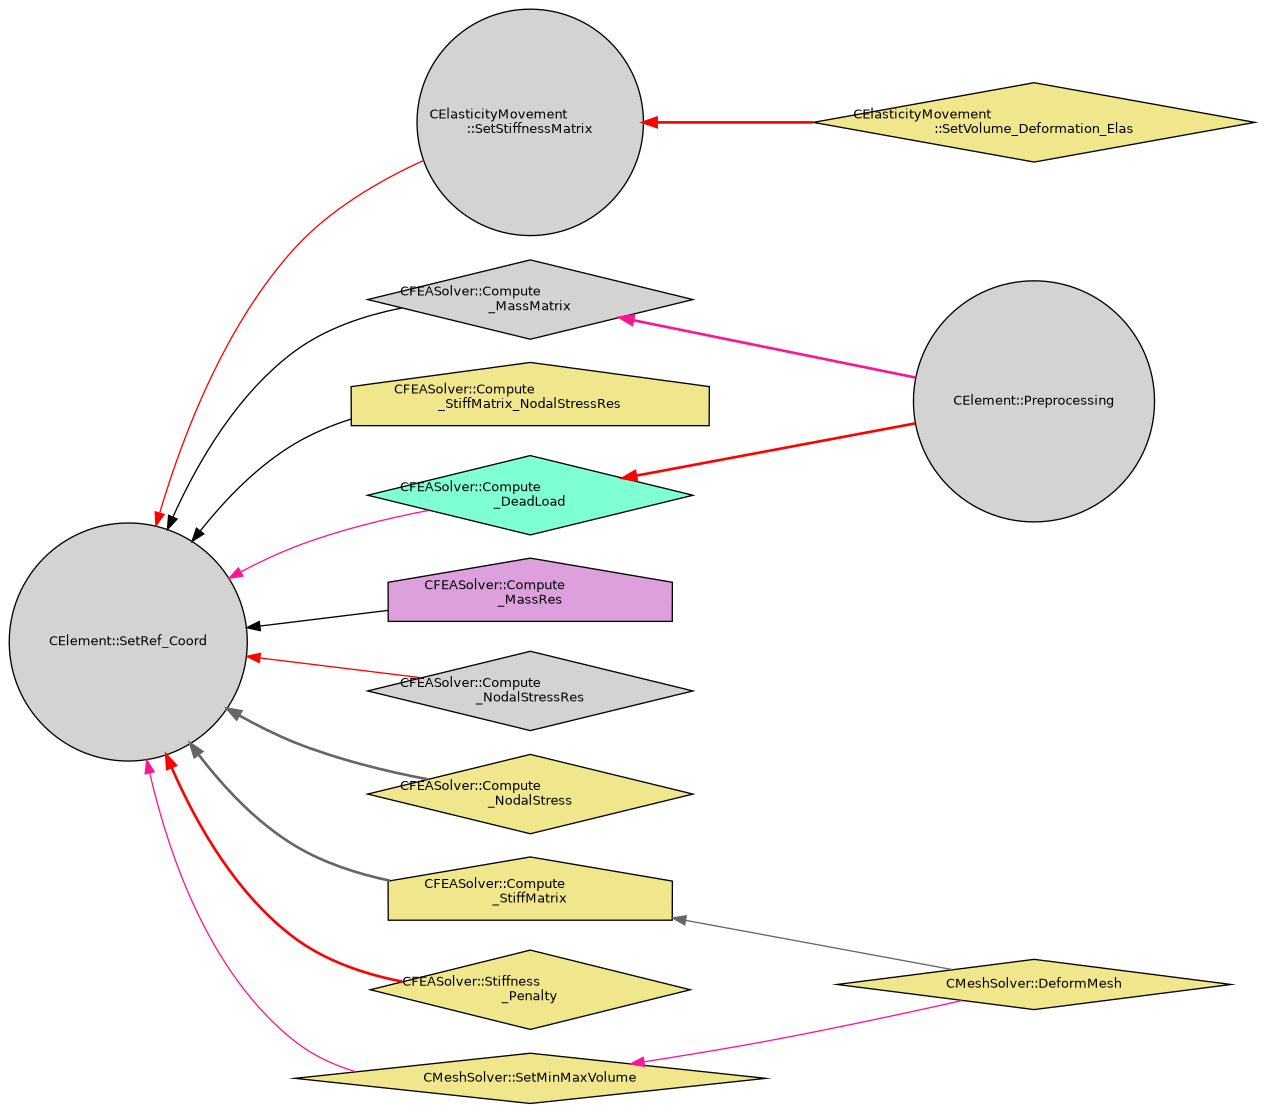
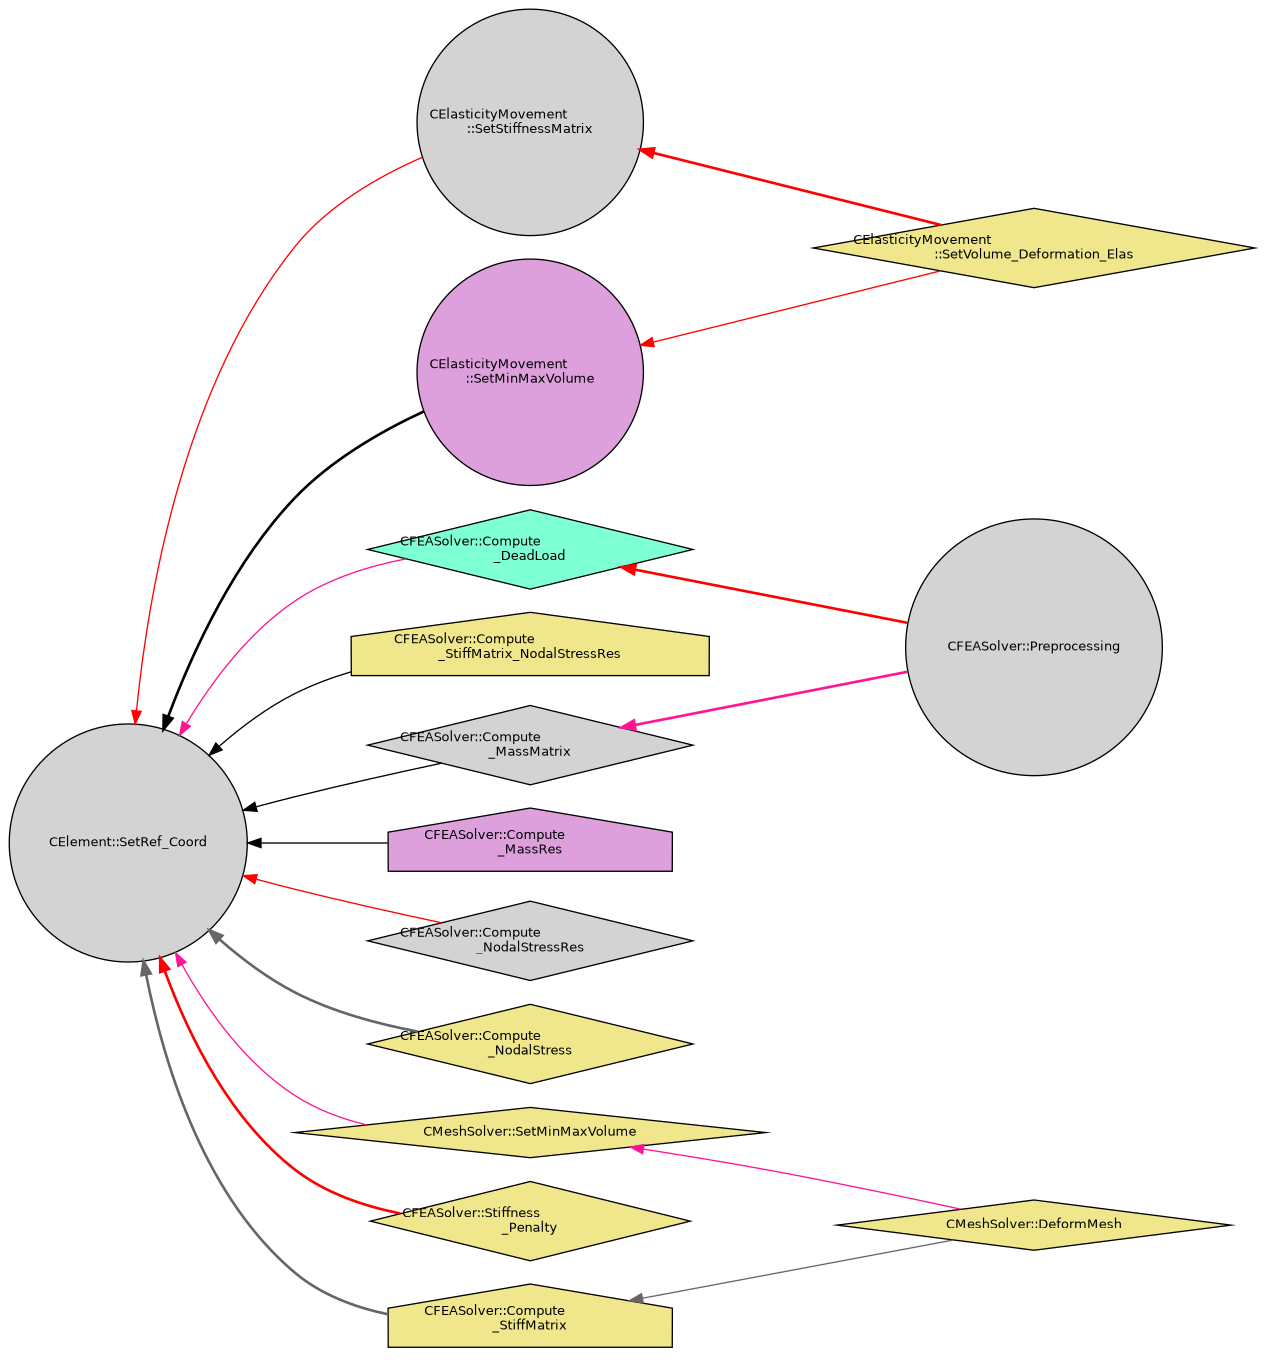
none -> (530, 372)
(1034, 401) -> (1034, 647)
